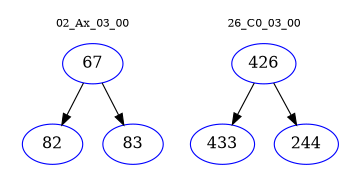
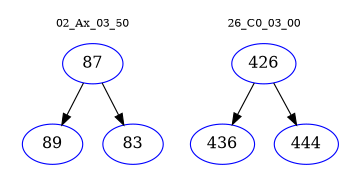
(93, 24) -> (93, 24)
(93, 64) -> (93, 64)
(53, 144) -> (53, 144)
(222, 144) -> (222, 144)
(306, 144) -> (306, 144)
